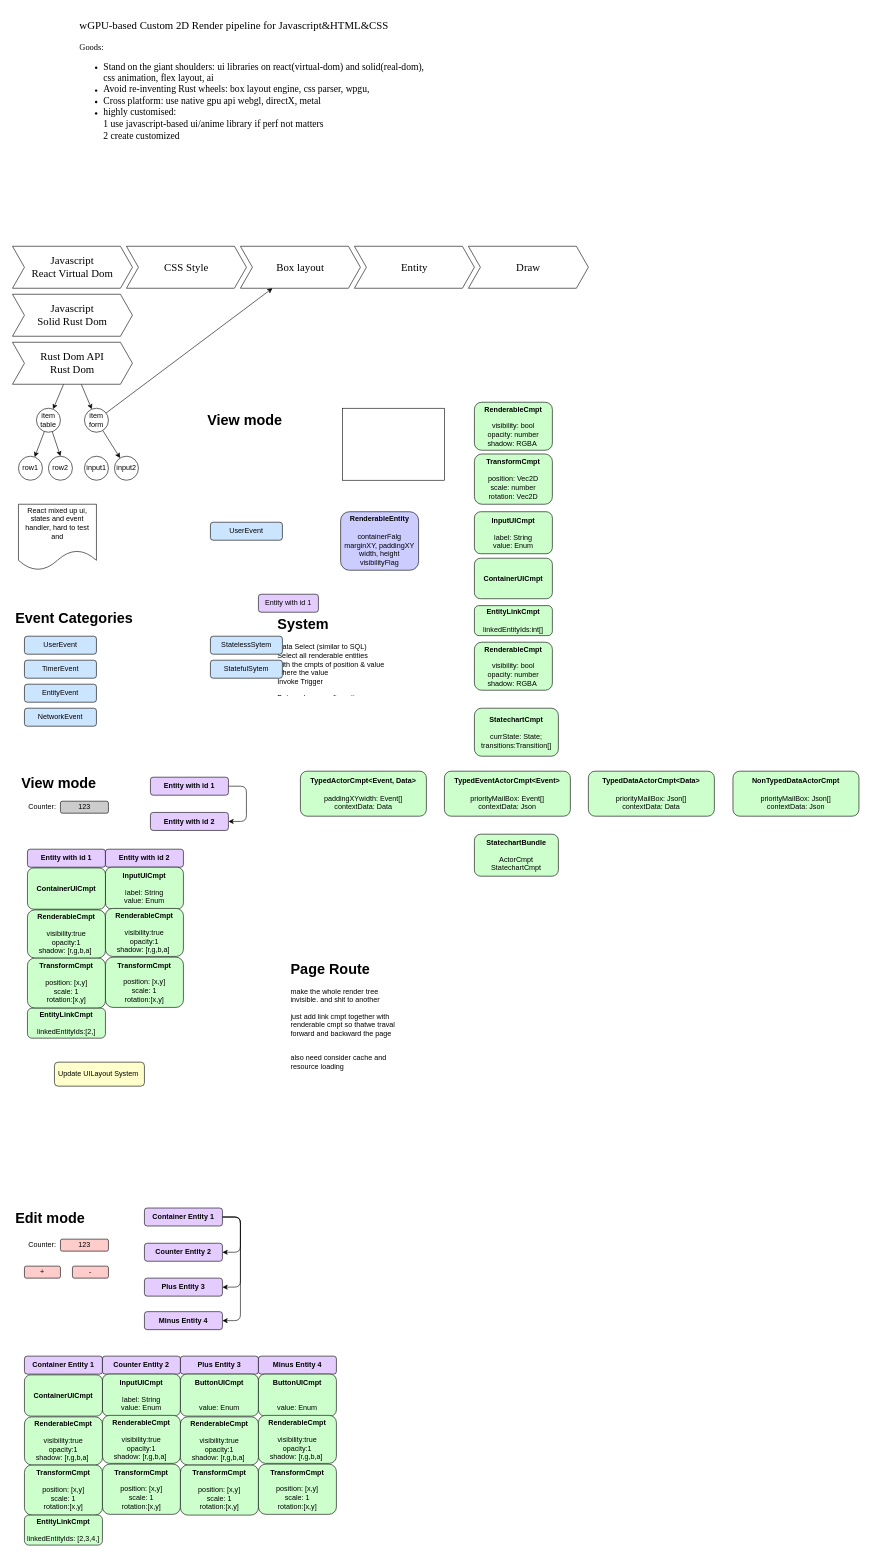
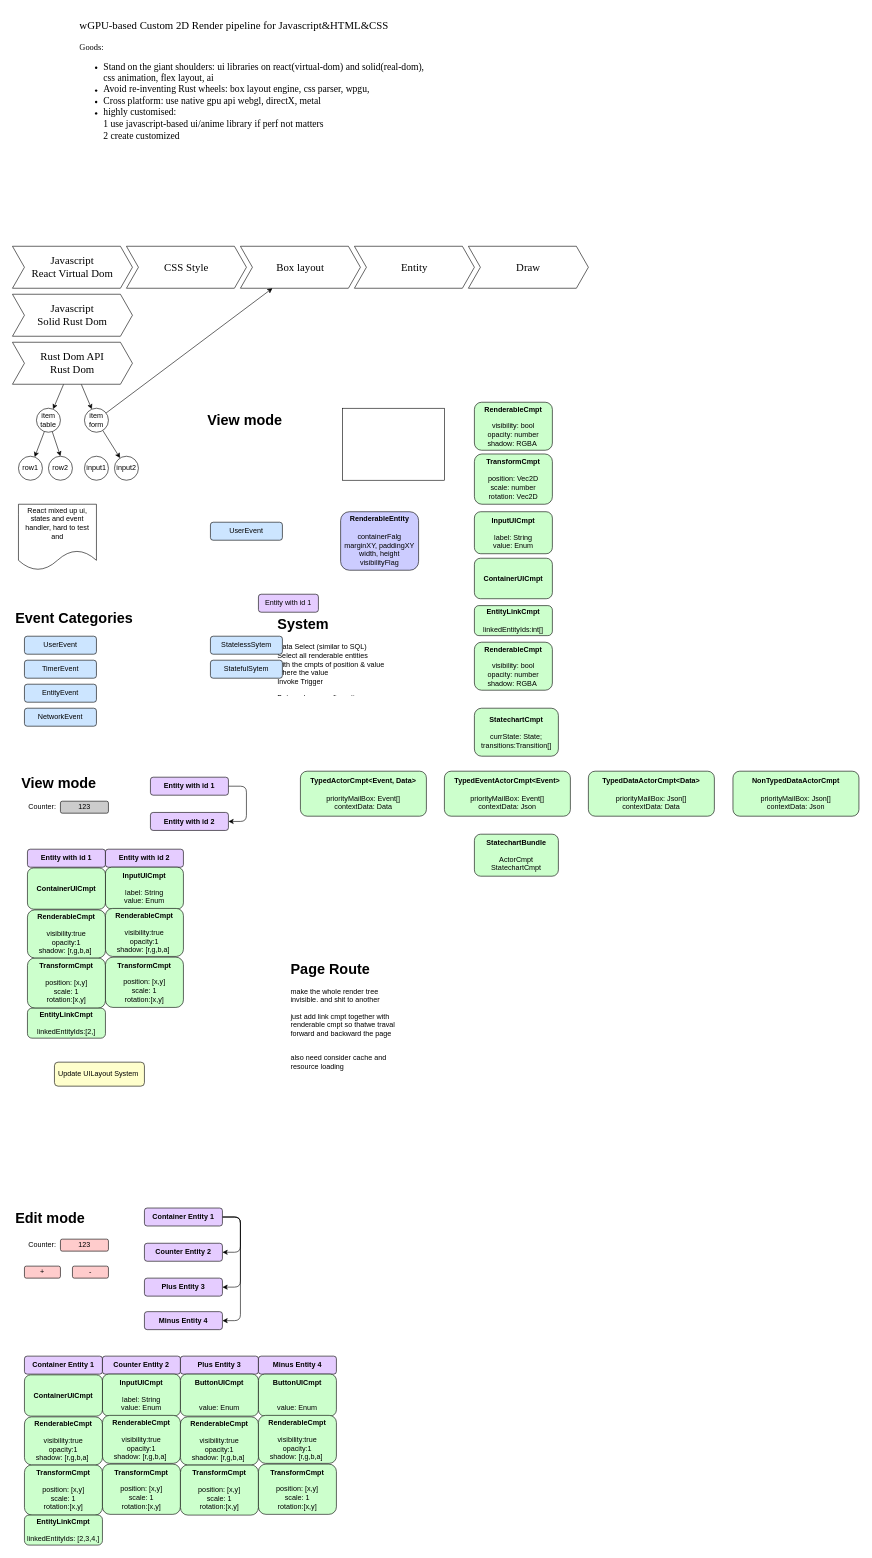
(363, 794) -> (363, 794)
